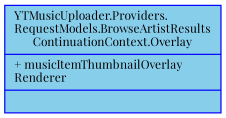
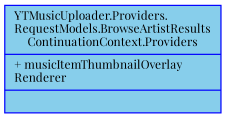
(113, 42) -> (113, 42)
